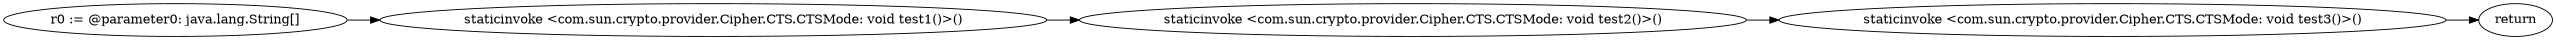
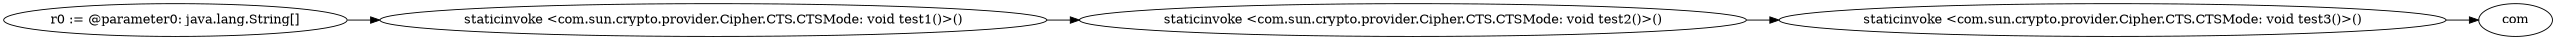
(2516, 20) -> (2516, 20)
